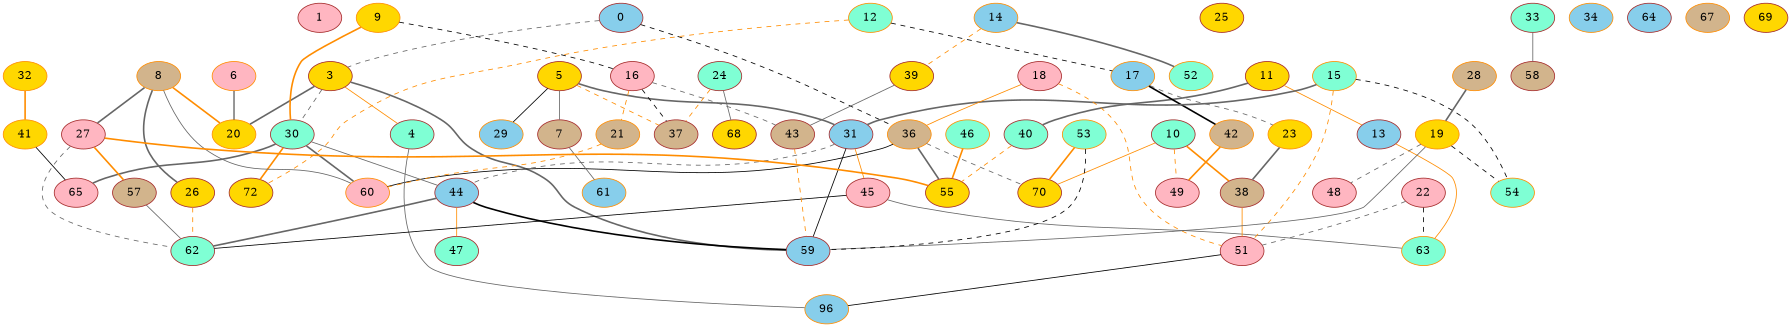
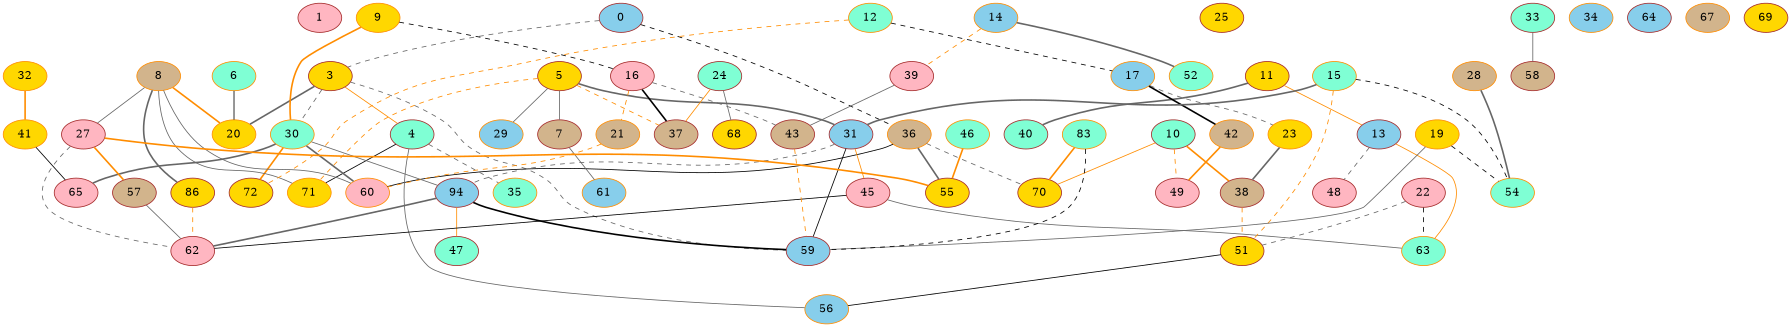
(234, 76) -> (234, 76)
(912, 76) -> (912, 76)
(1040, 76) -> none
(121, 105) -> (121, 105)
(530, 105) -> (530, 105)
(654, 105) -> (654, 105)
(1456, 105) -> (1498, 133)
(696, 108) -> (696, 108)
(292, 134) -> (292, 134)
(1084, 134) -> (1084, 134)
(1386, 163) -> (1357, 164)
(987, 164) -> none
(558, 192) -> (558, 192)
(193, 193) -> (193, 193)
none -> (309, 193)
(457, 193) -> (457, 193)
none -> (515, 193)
(1242, 221) -> (1242, 221)
(193, 251) -> (193, 251)
(1242, 251) -> (1242, 251)
(827, 309) -> (827, 309)
